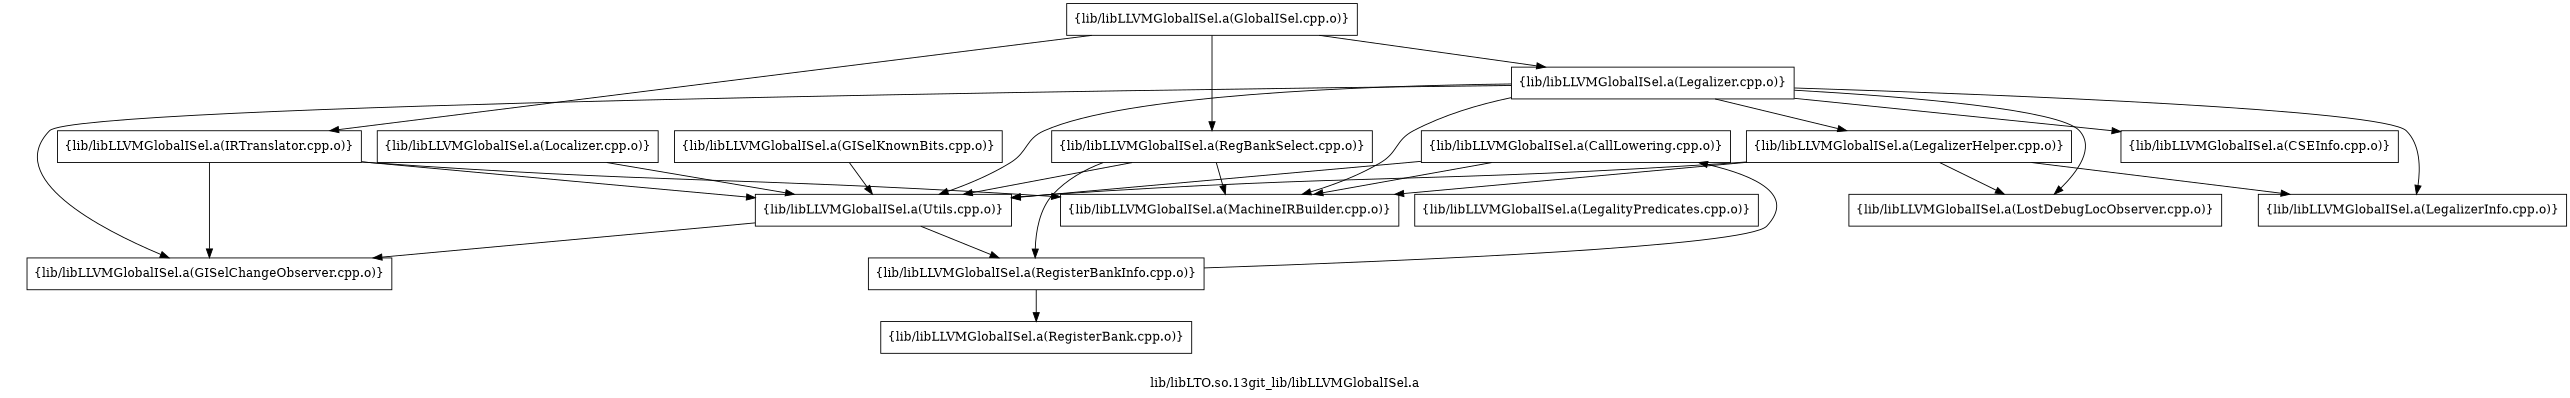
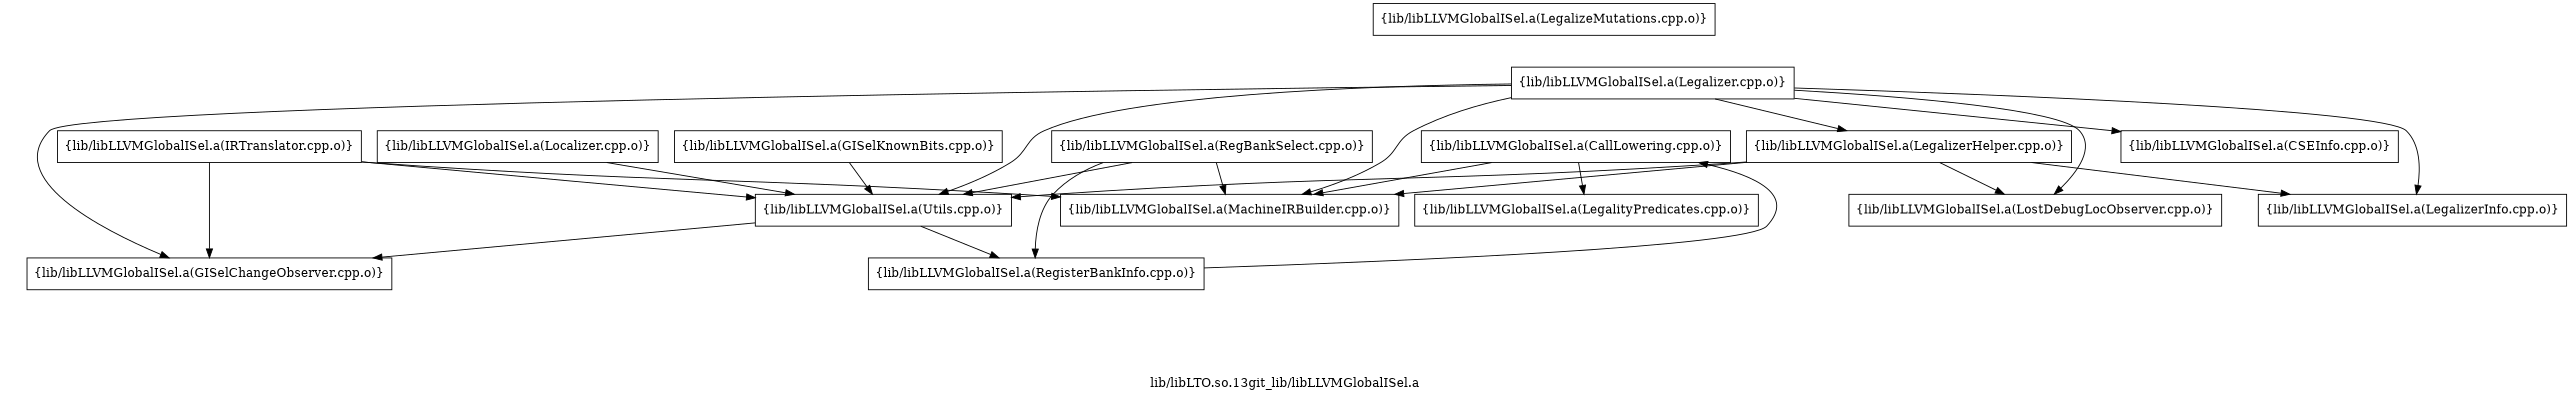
(1212, 19) -> none
none -> (1544, 19)
(1231, 178) -> (1581, 174)
(1036, 337) -> none
